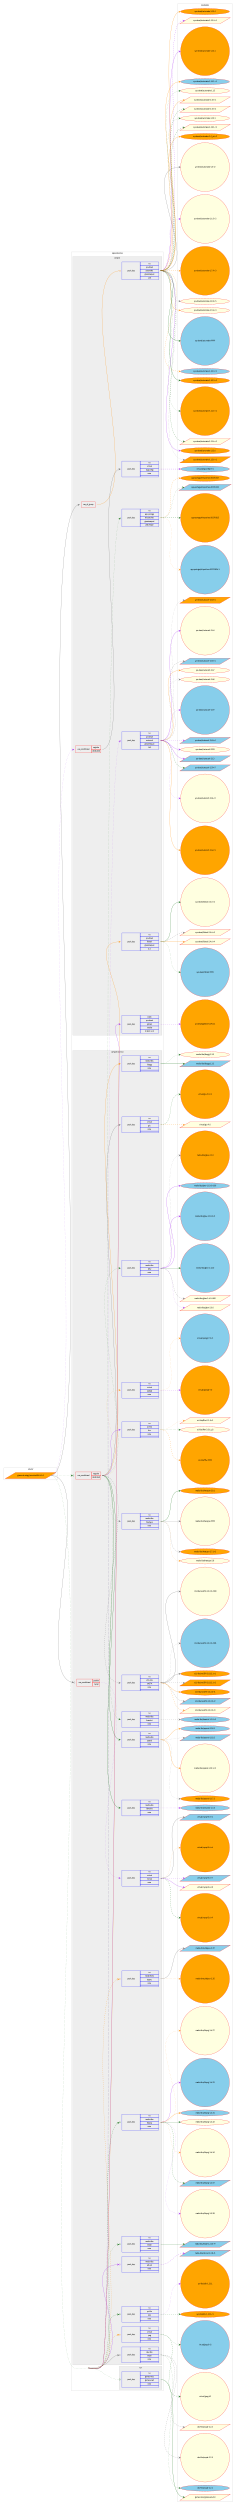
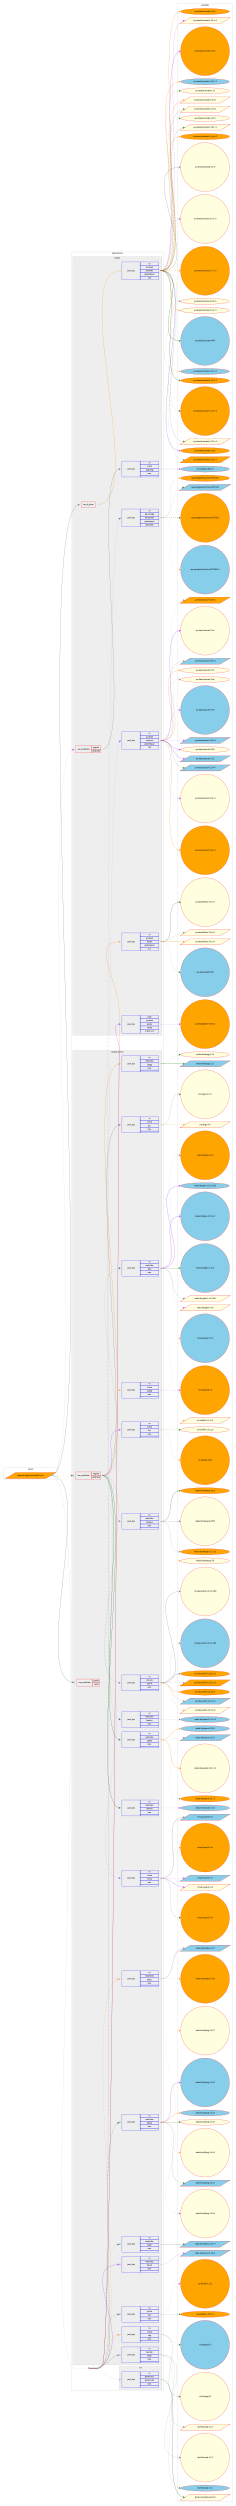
(205, 1094) -> (205, 1094)
